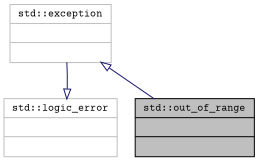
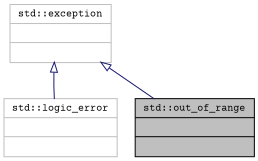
(67, 76) -> (54, 86)
